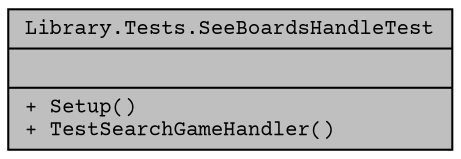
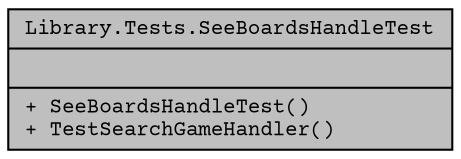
(82, 106) -> (168, 106)
